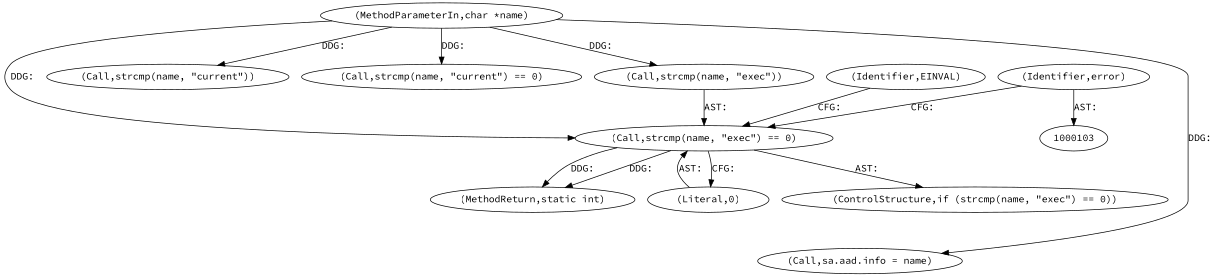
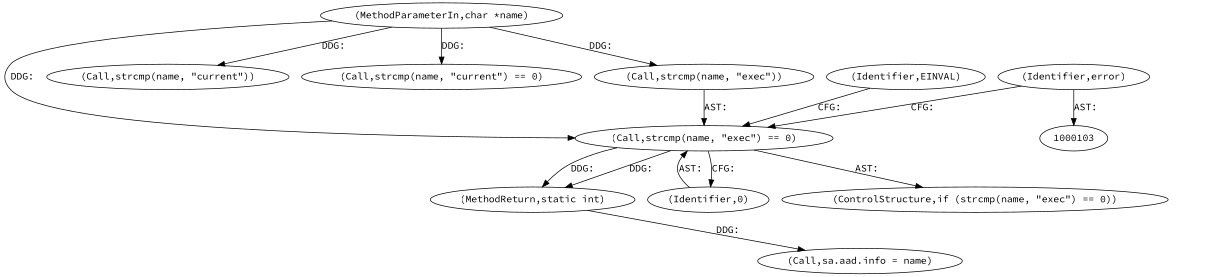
(1060, 48) -> (693, 230)
(708, 200) -> (708, 200)
